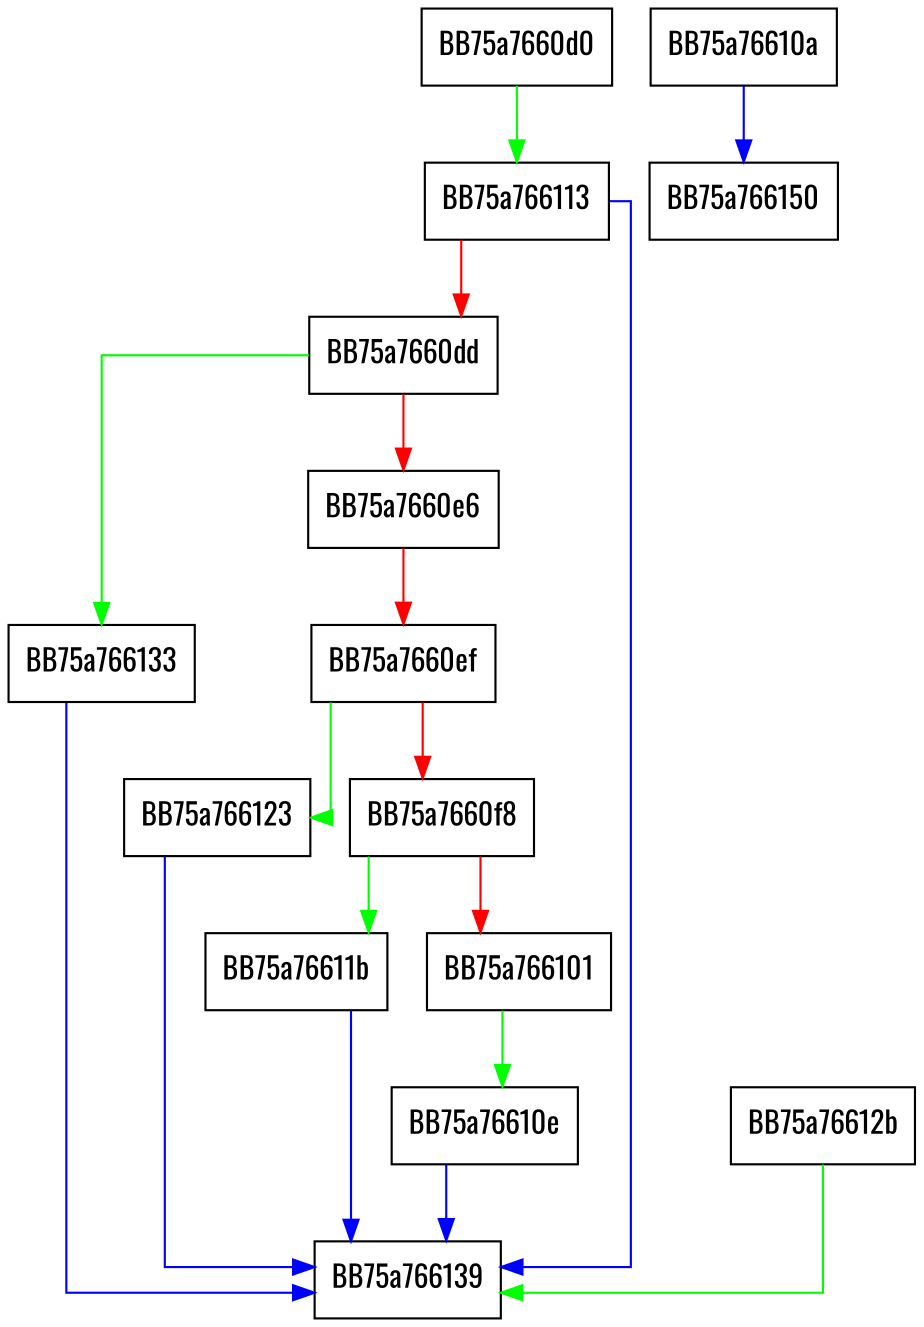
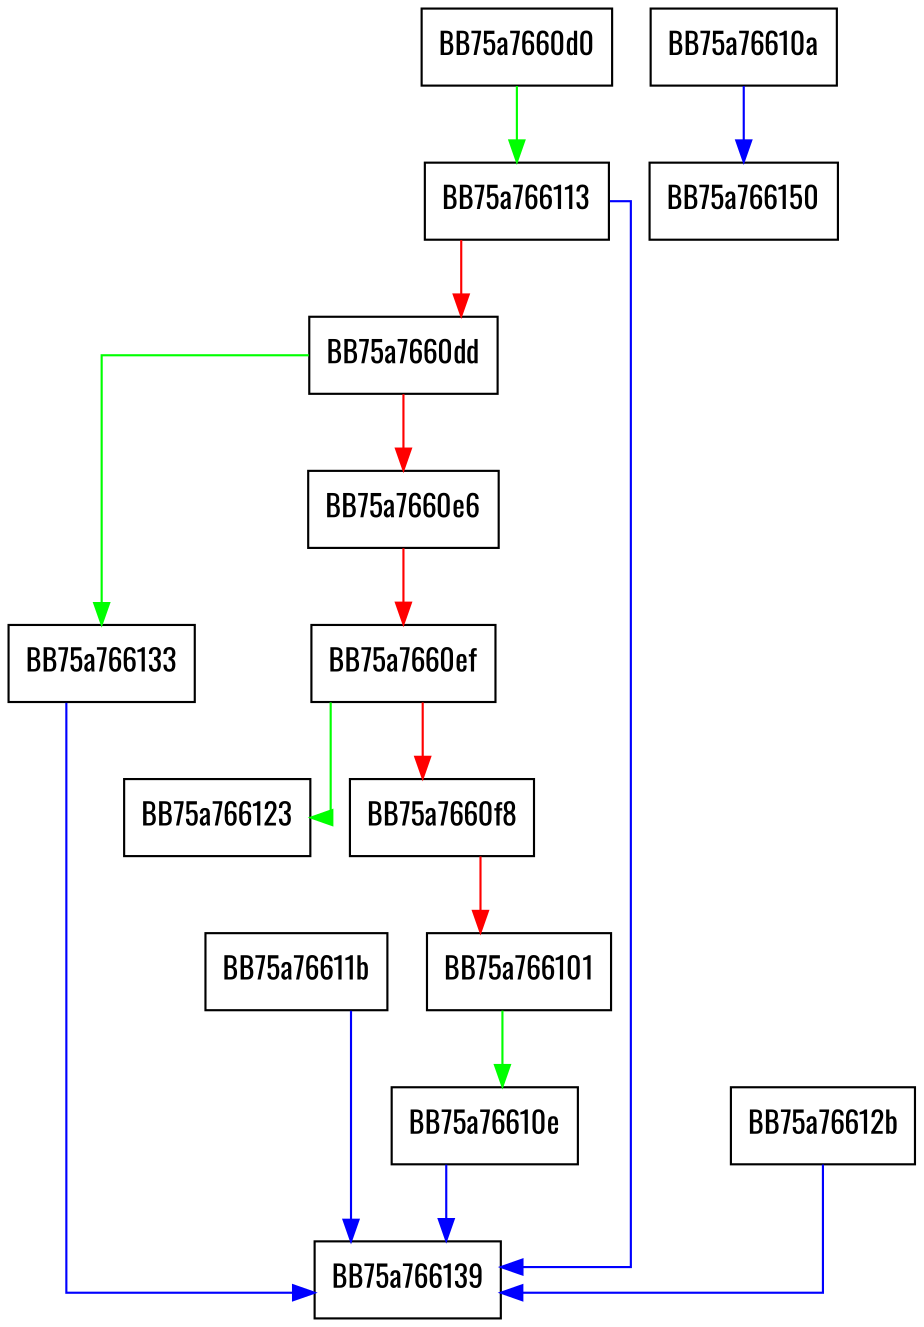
(369, 884) -> none
(165, 1126) -> none
(737, 1293) -> (737, 1293)
